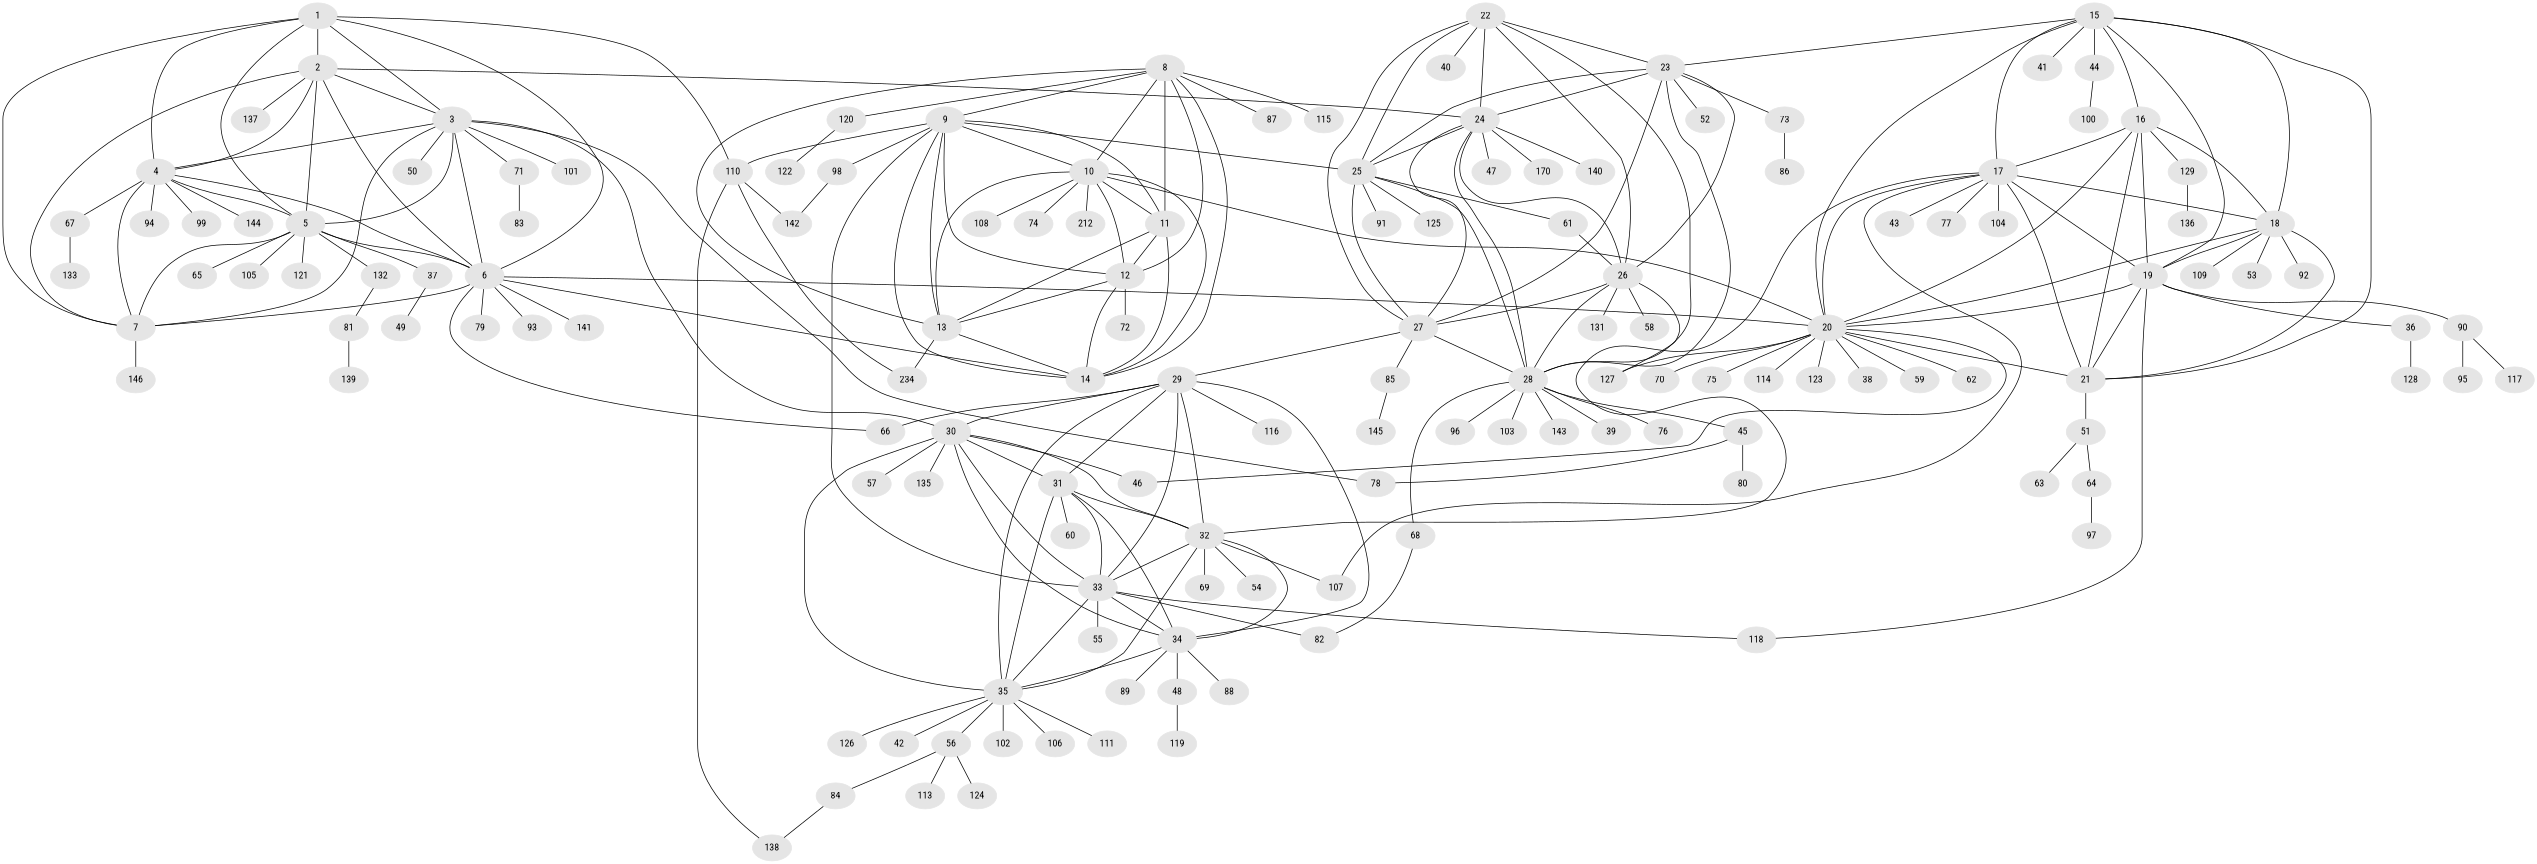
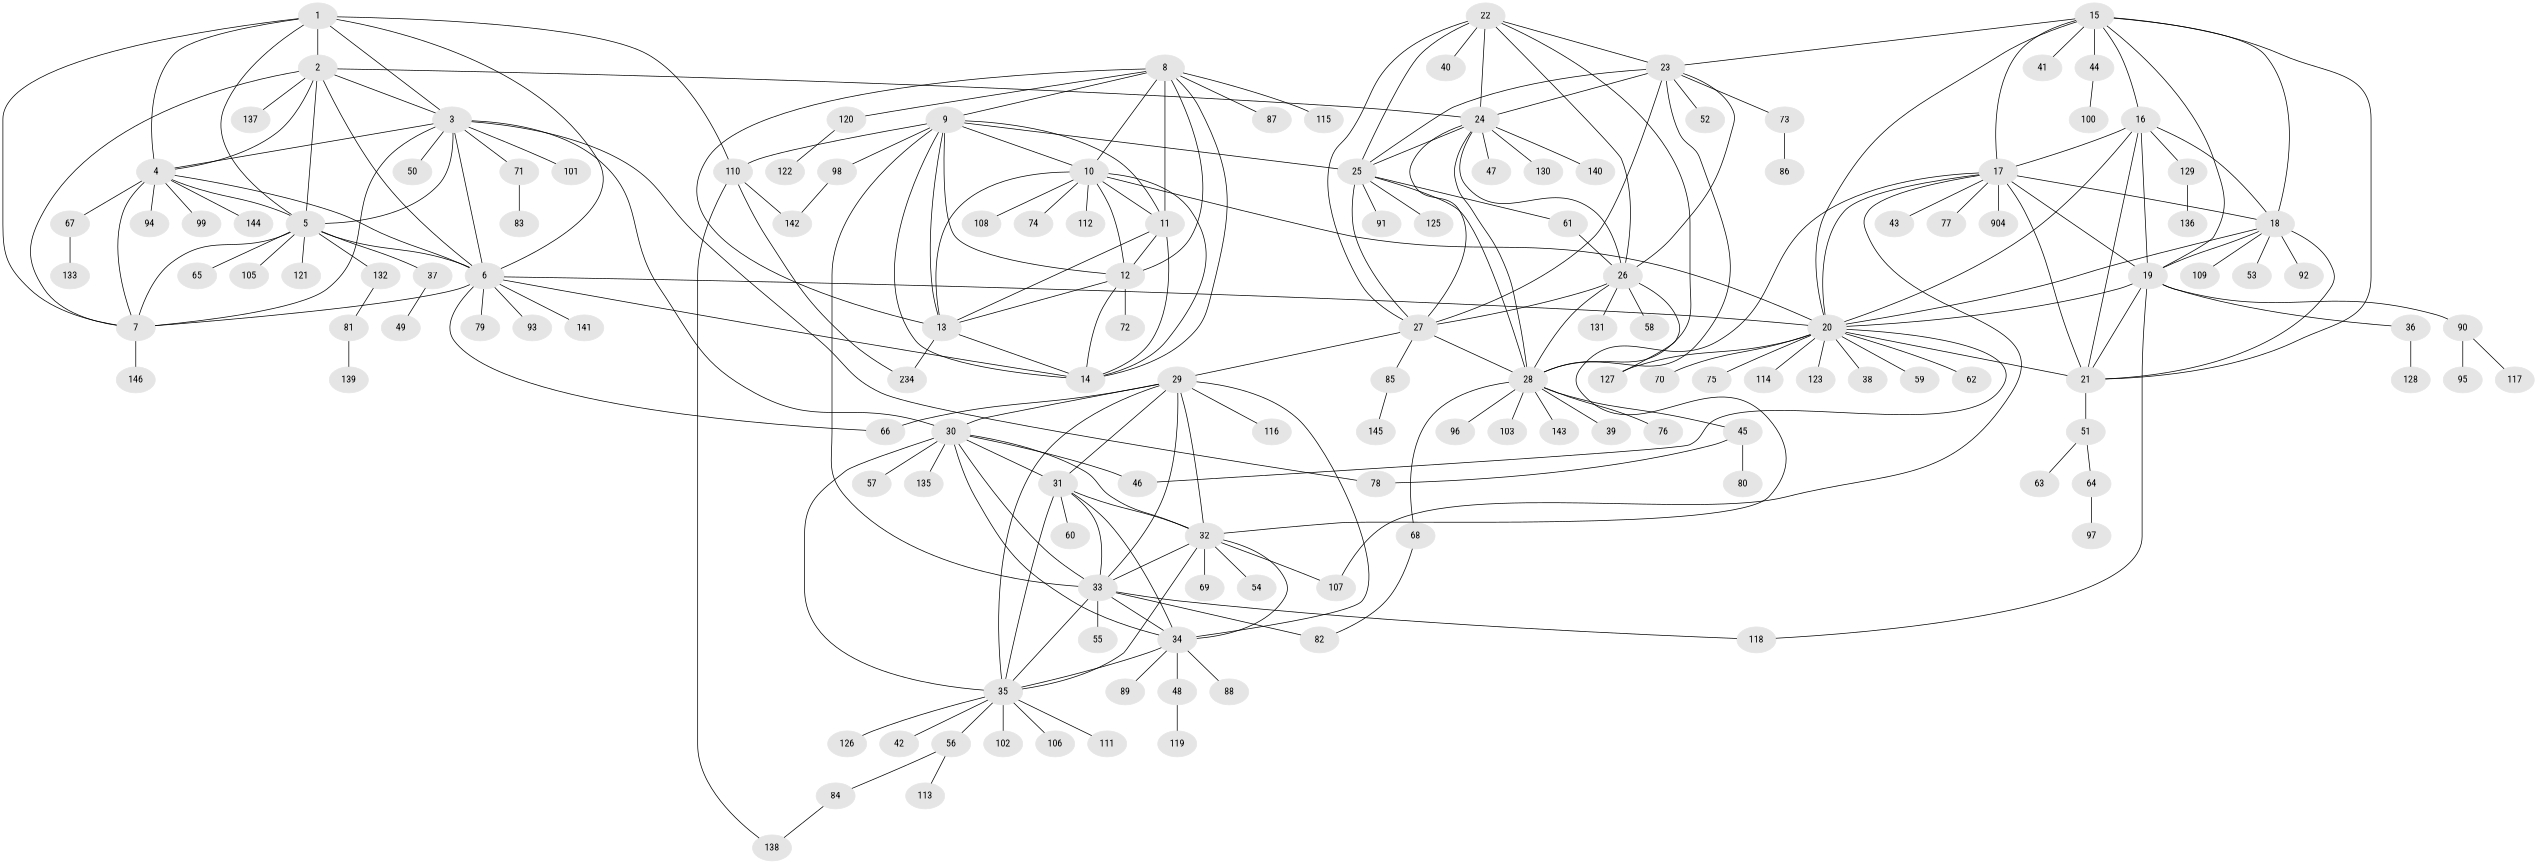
(1543, 172) -> (1543, 172)
(1086, 224) -> (1086, 224)
(1998, 224) -> (1998, 224)
(977, 796) -> none
